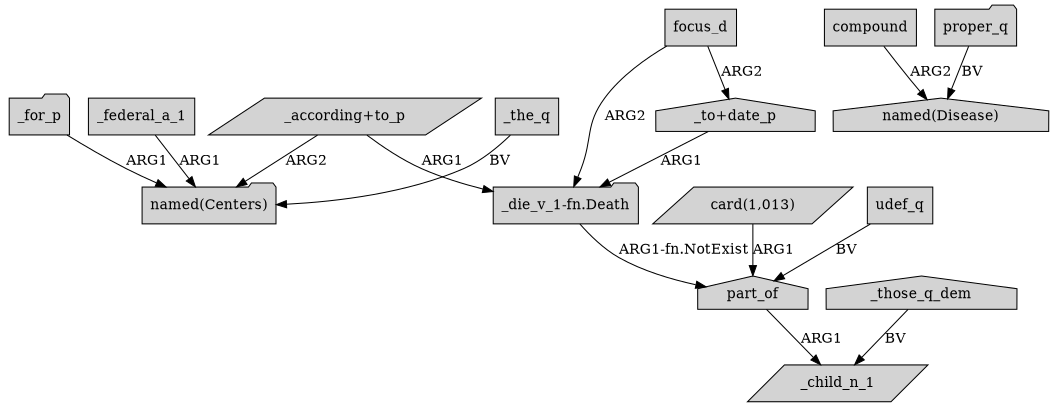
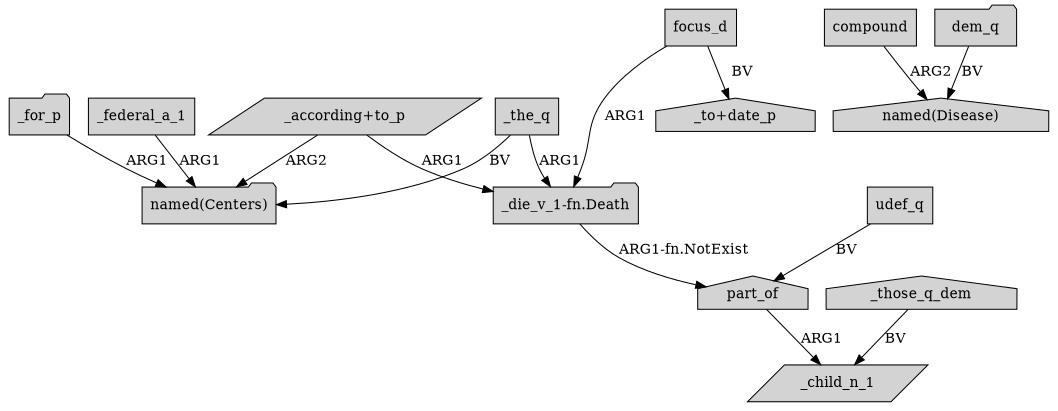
(976, 28) -> (976, 28)
(742, 72) -> (742, 72)
(626, 117) -> (626, 117)
(659, 157) -> (535, 158)
(753, 205) -> none
